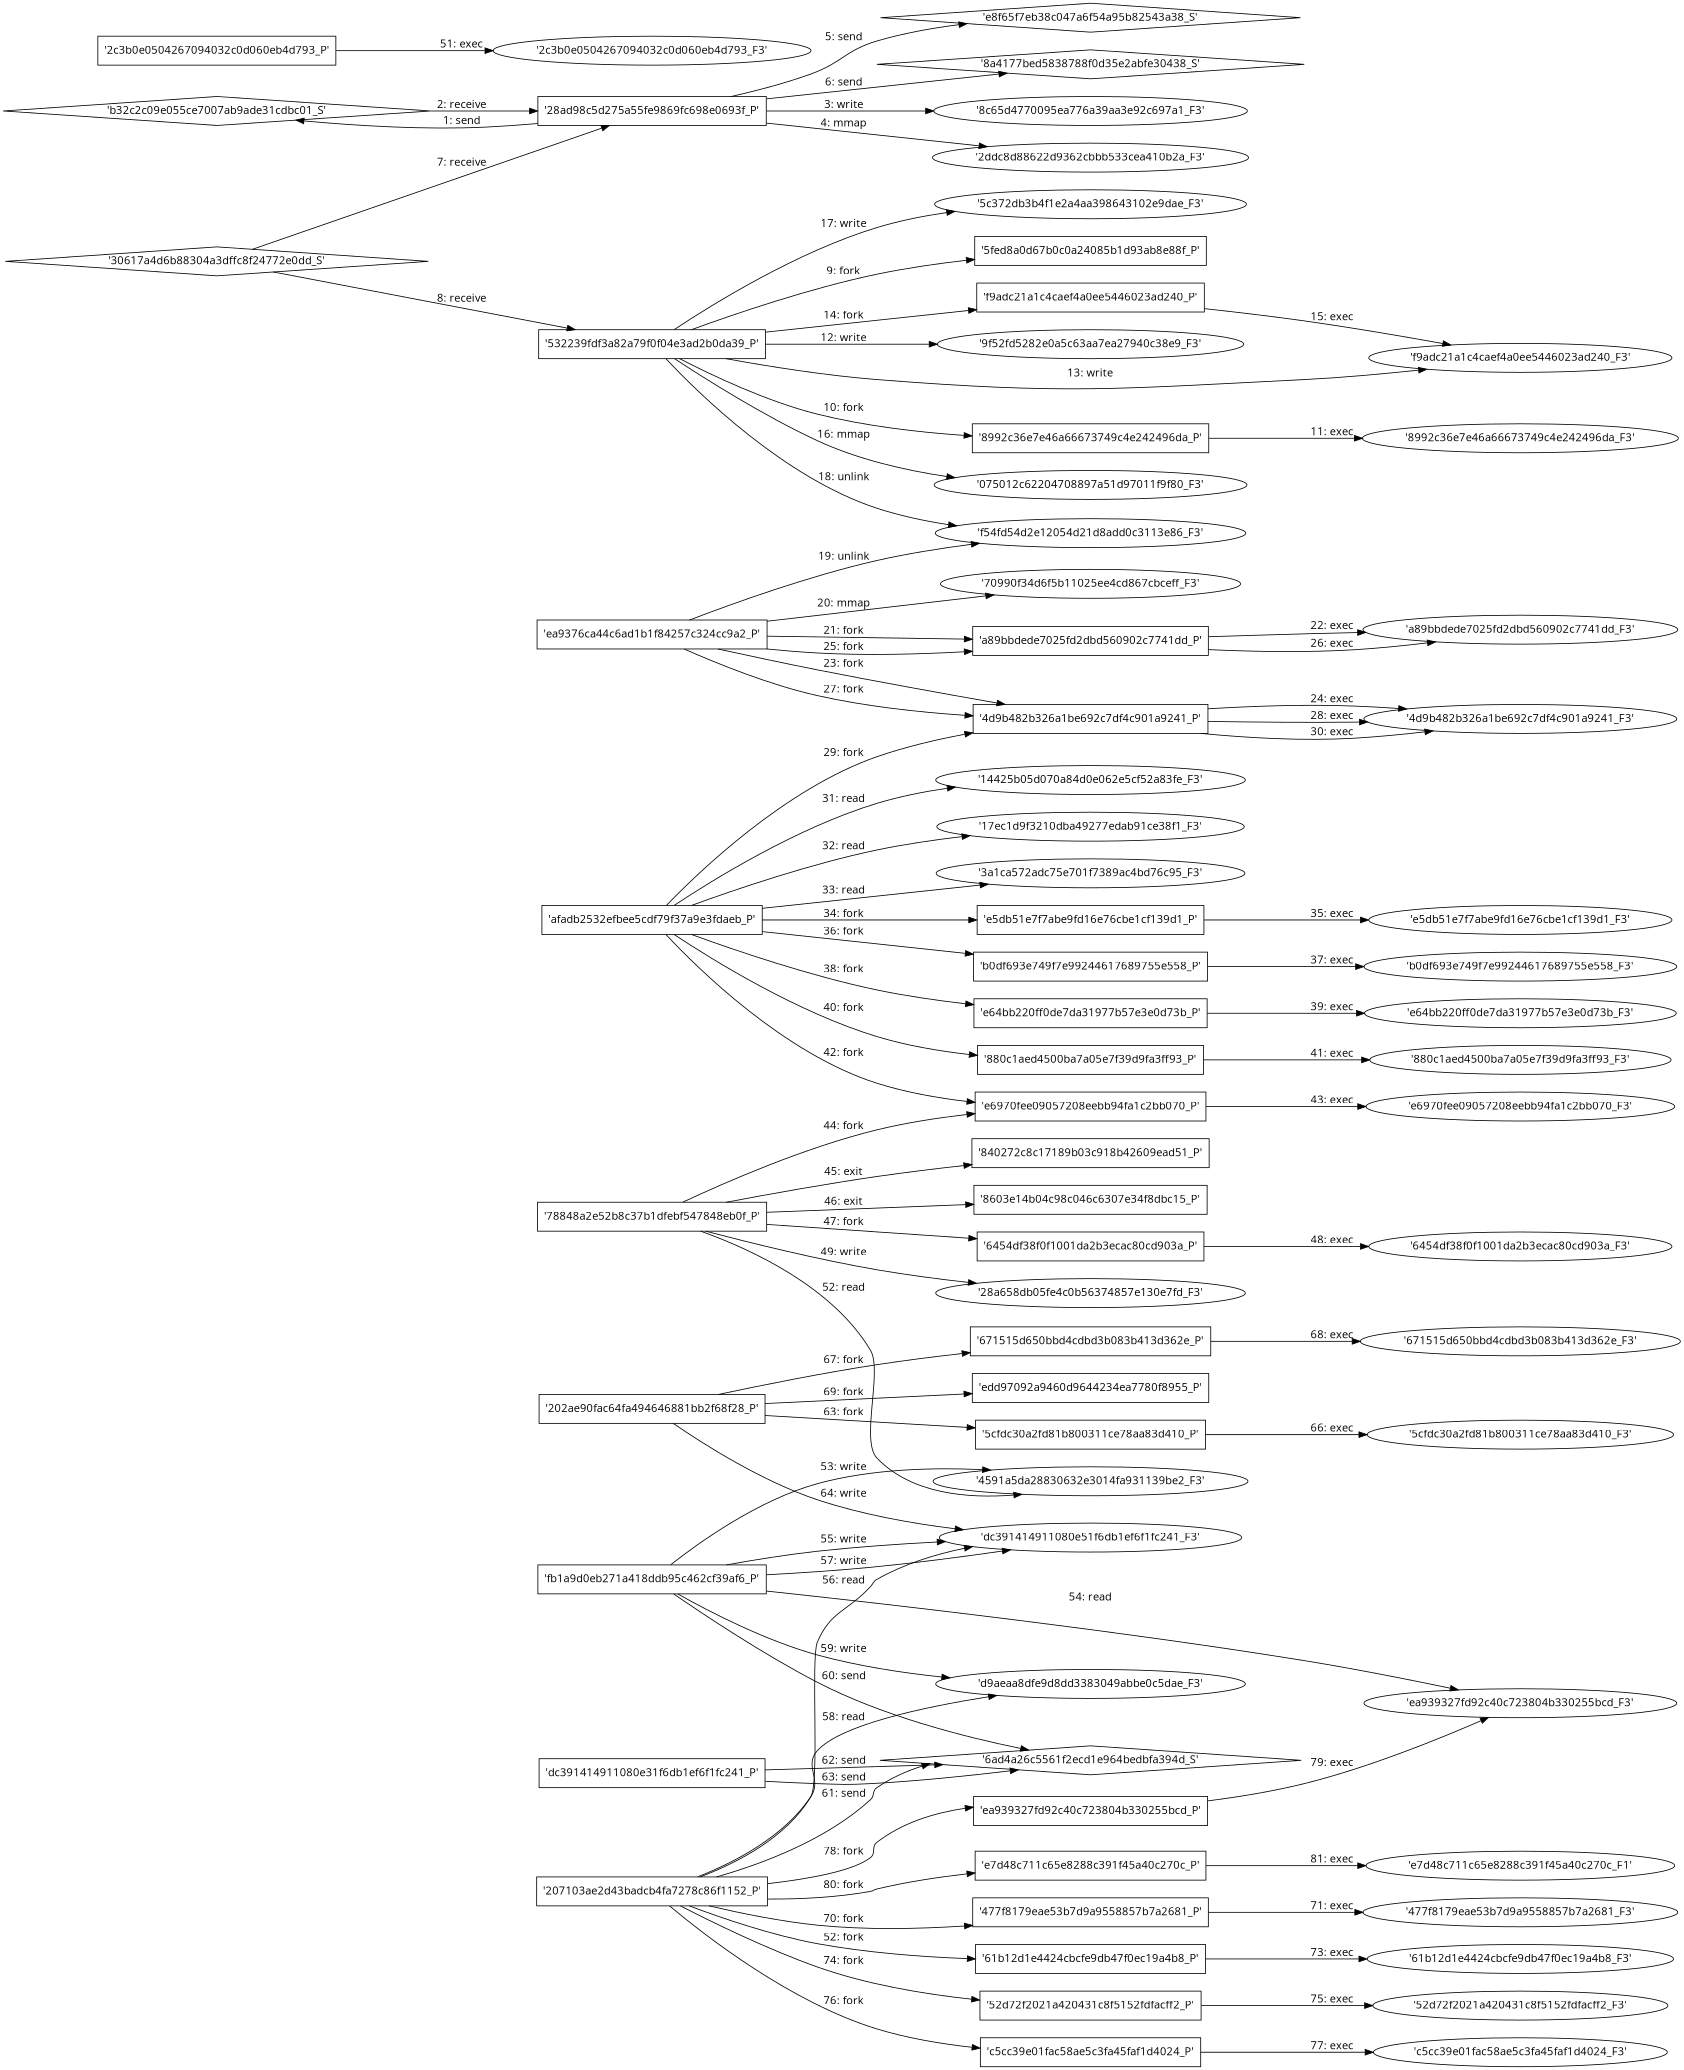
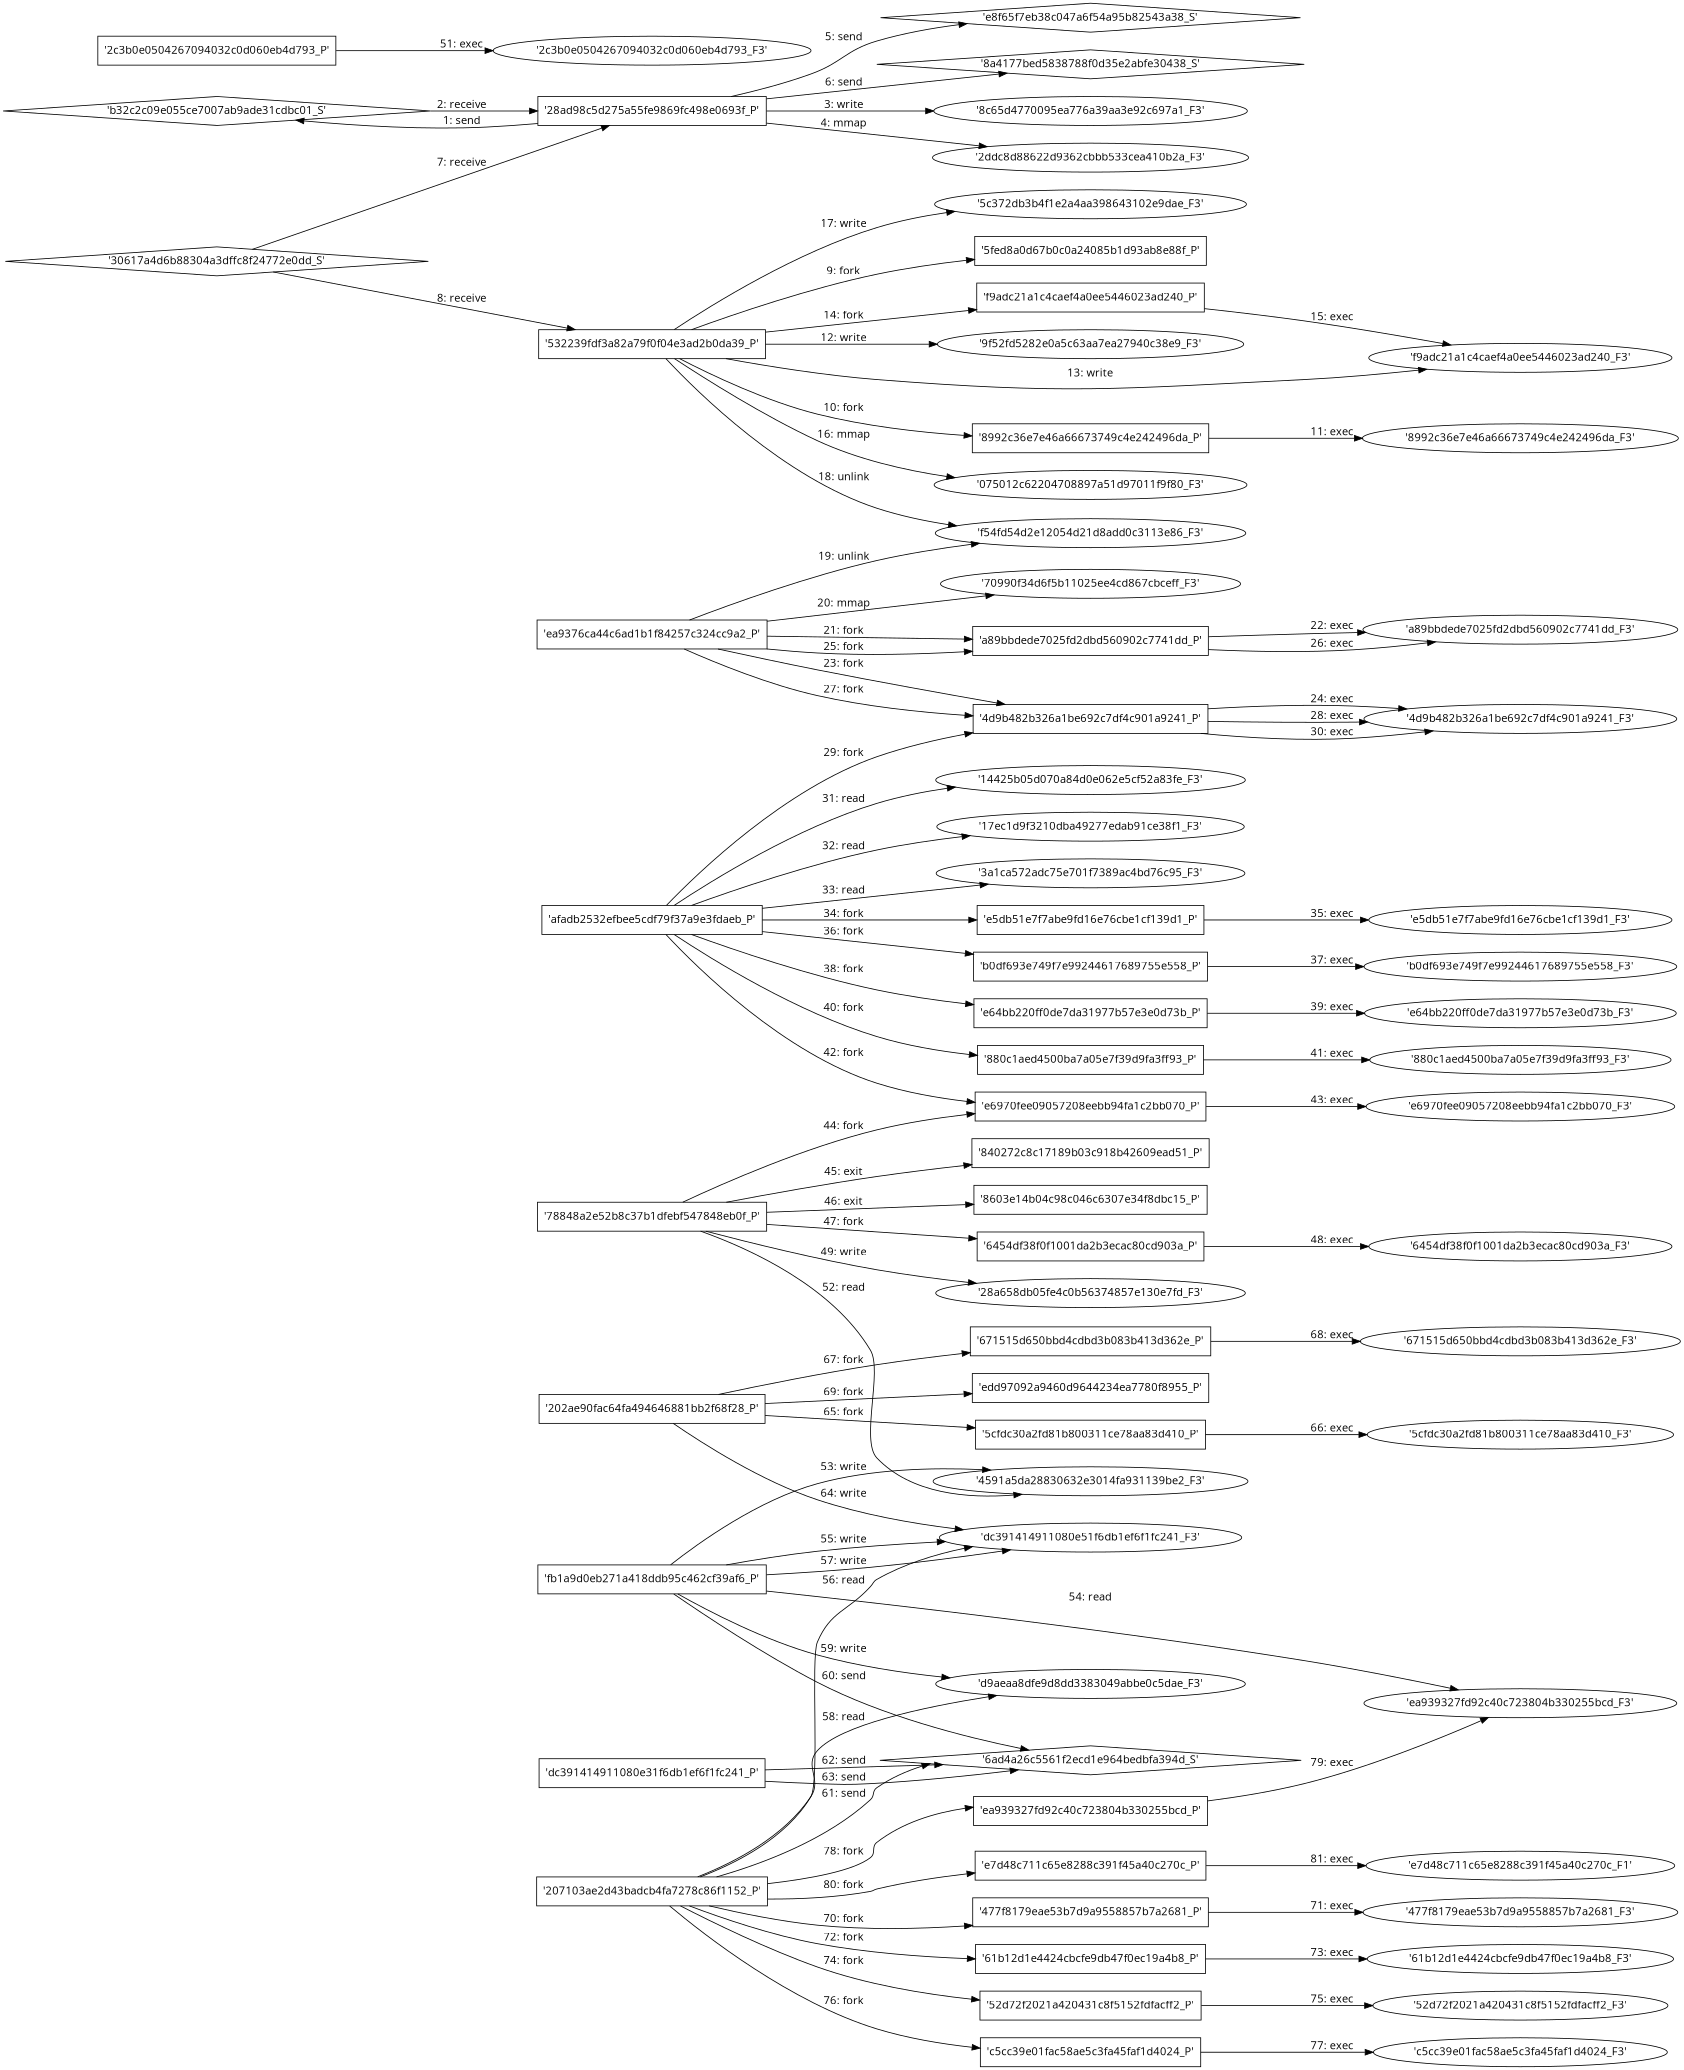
(652, 111) -> (652, 111)
(844, 1413) -> (844, 1413)
(844, 1938) -> (844, 1938)
